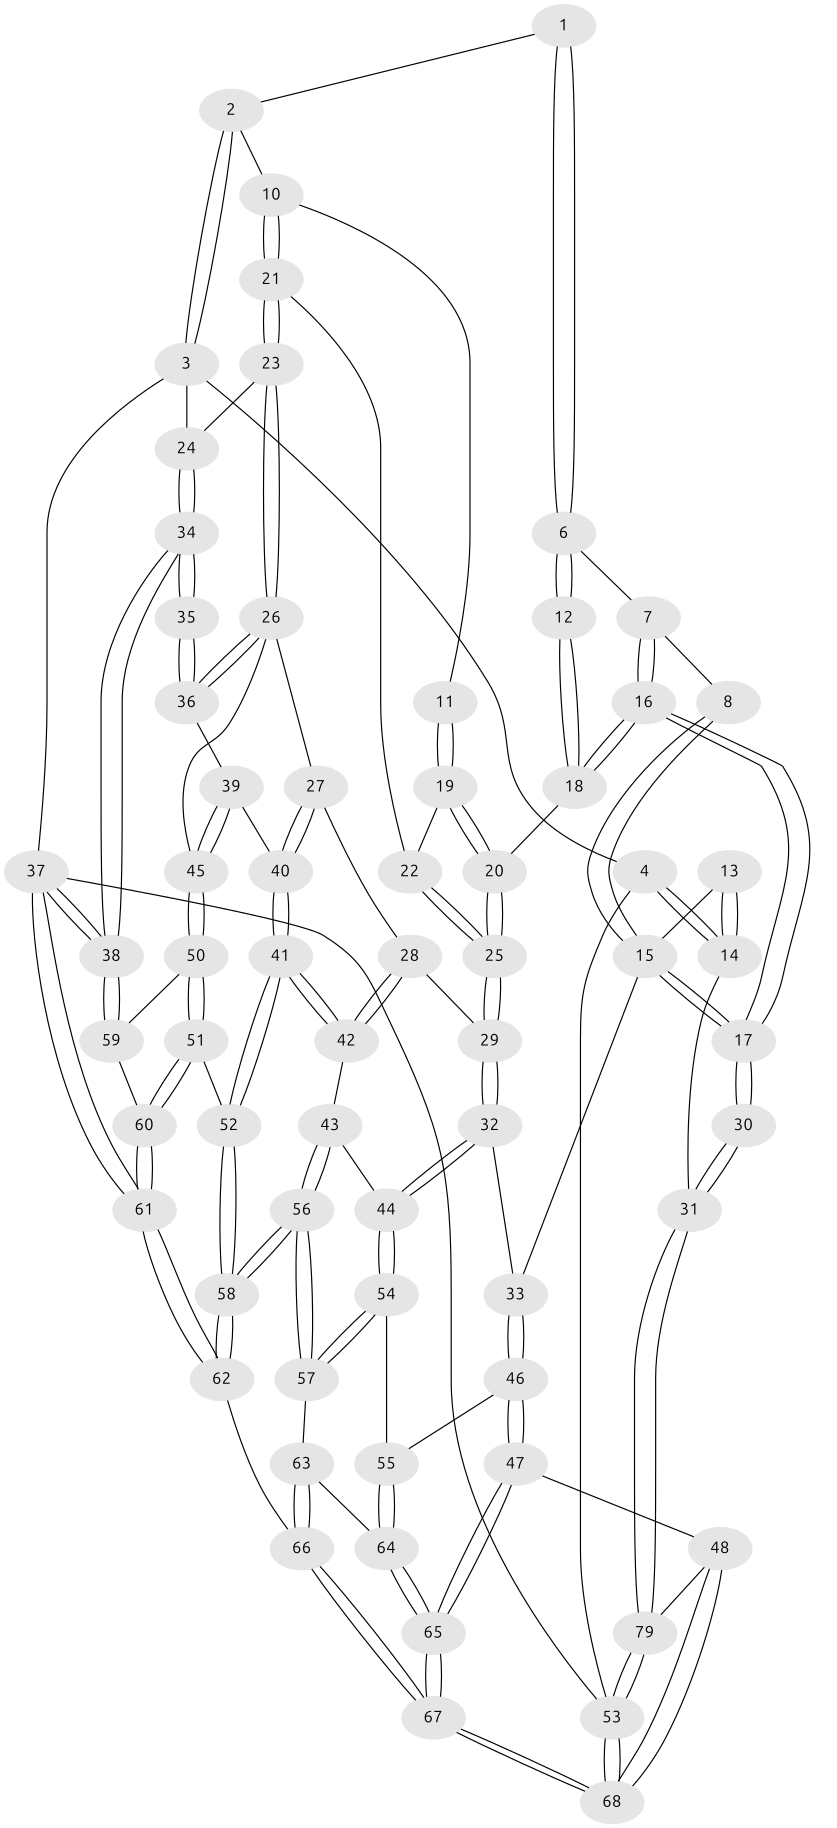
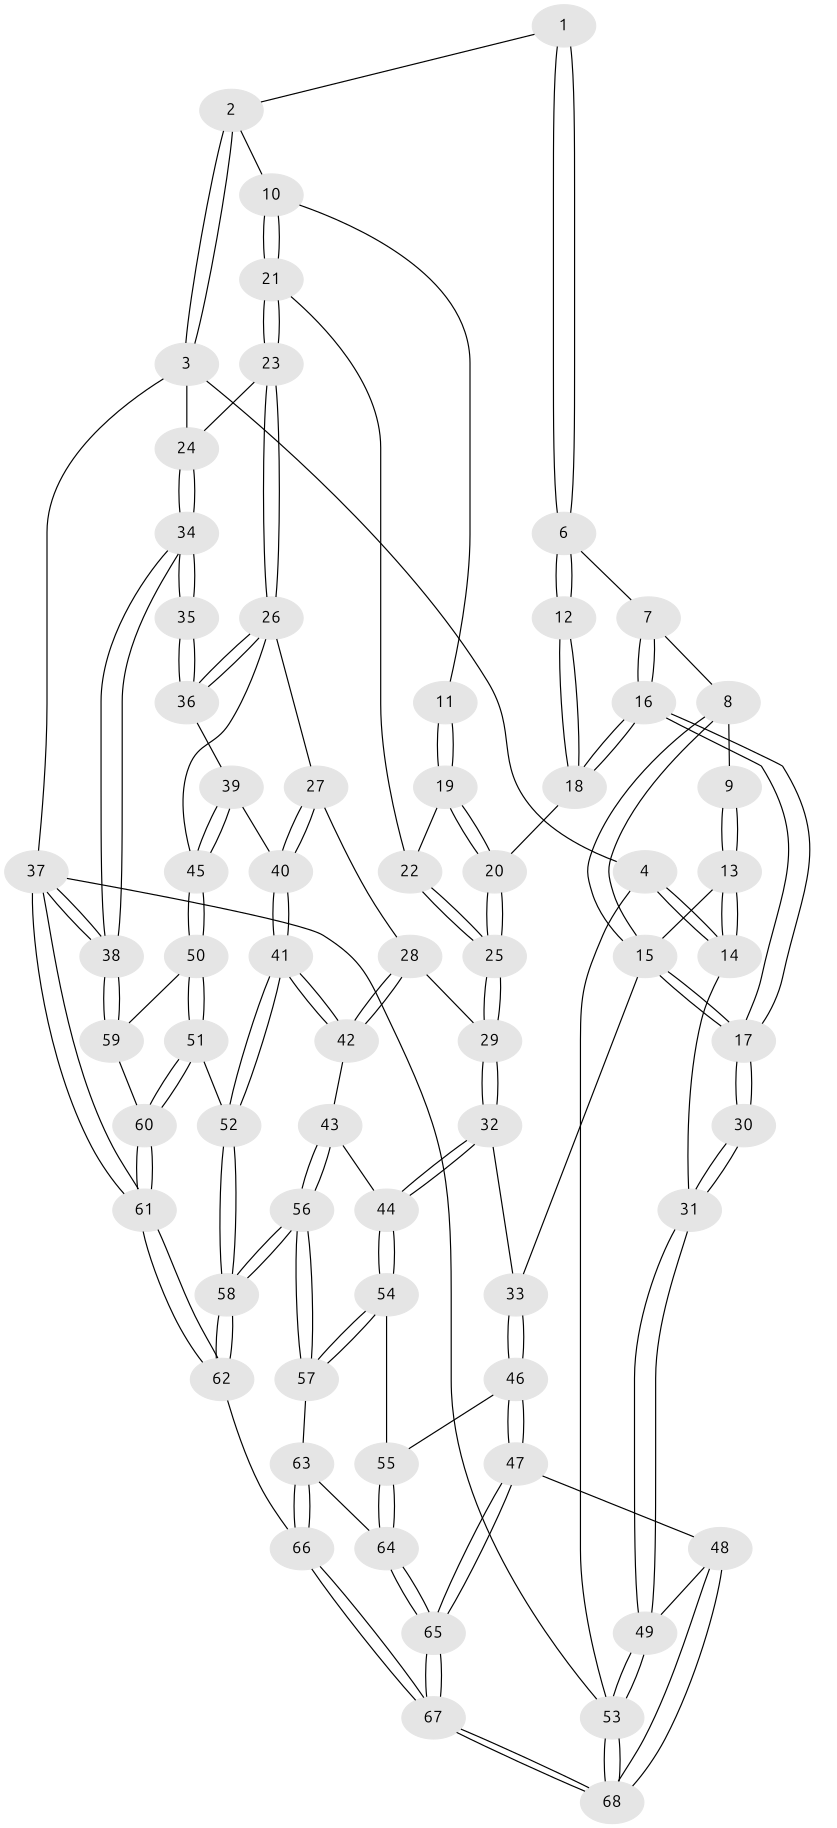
none -> (730, 787)
(645, 1633) -> (645, 1633)
